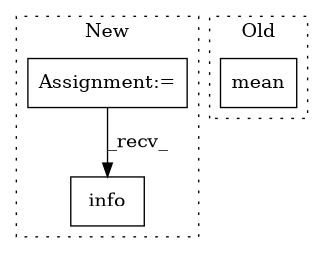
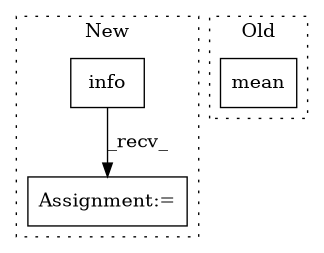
(108, 135) -> (108, 135)
